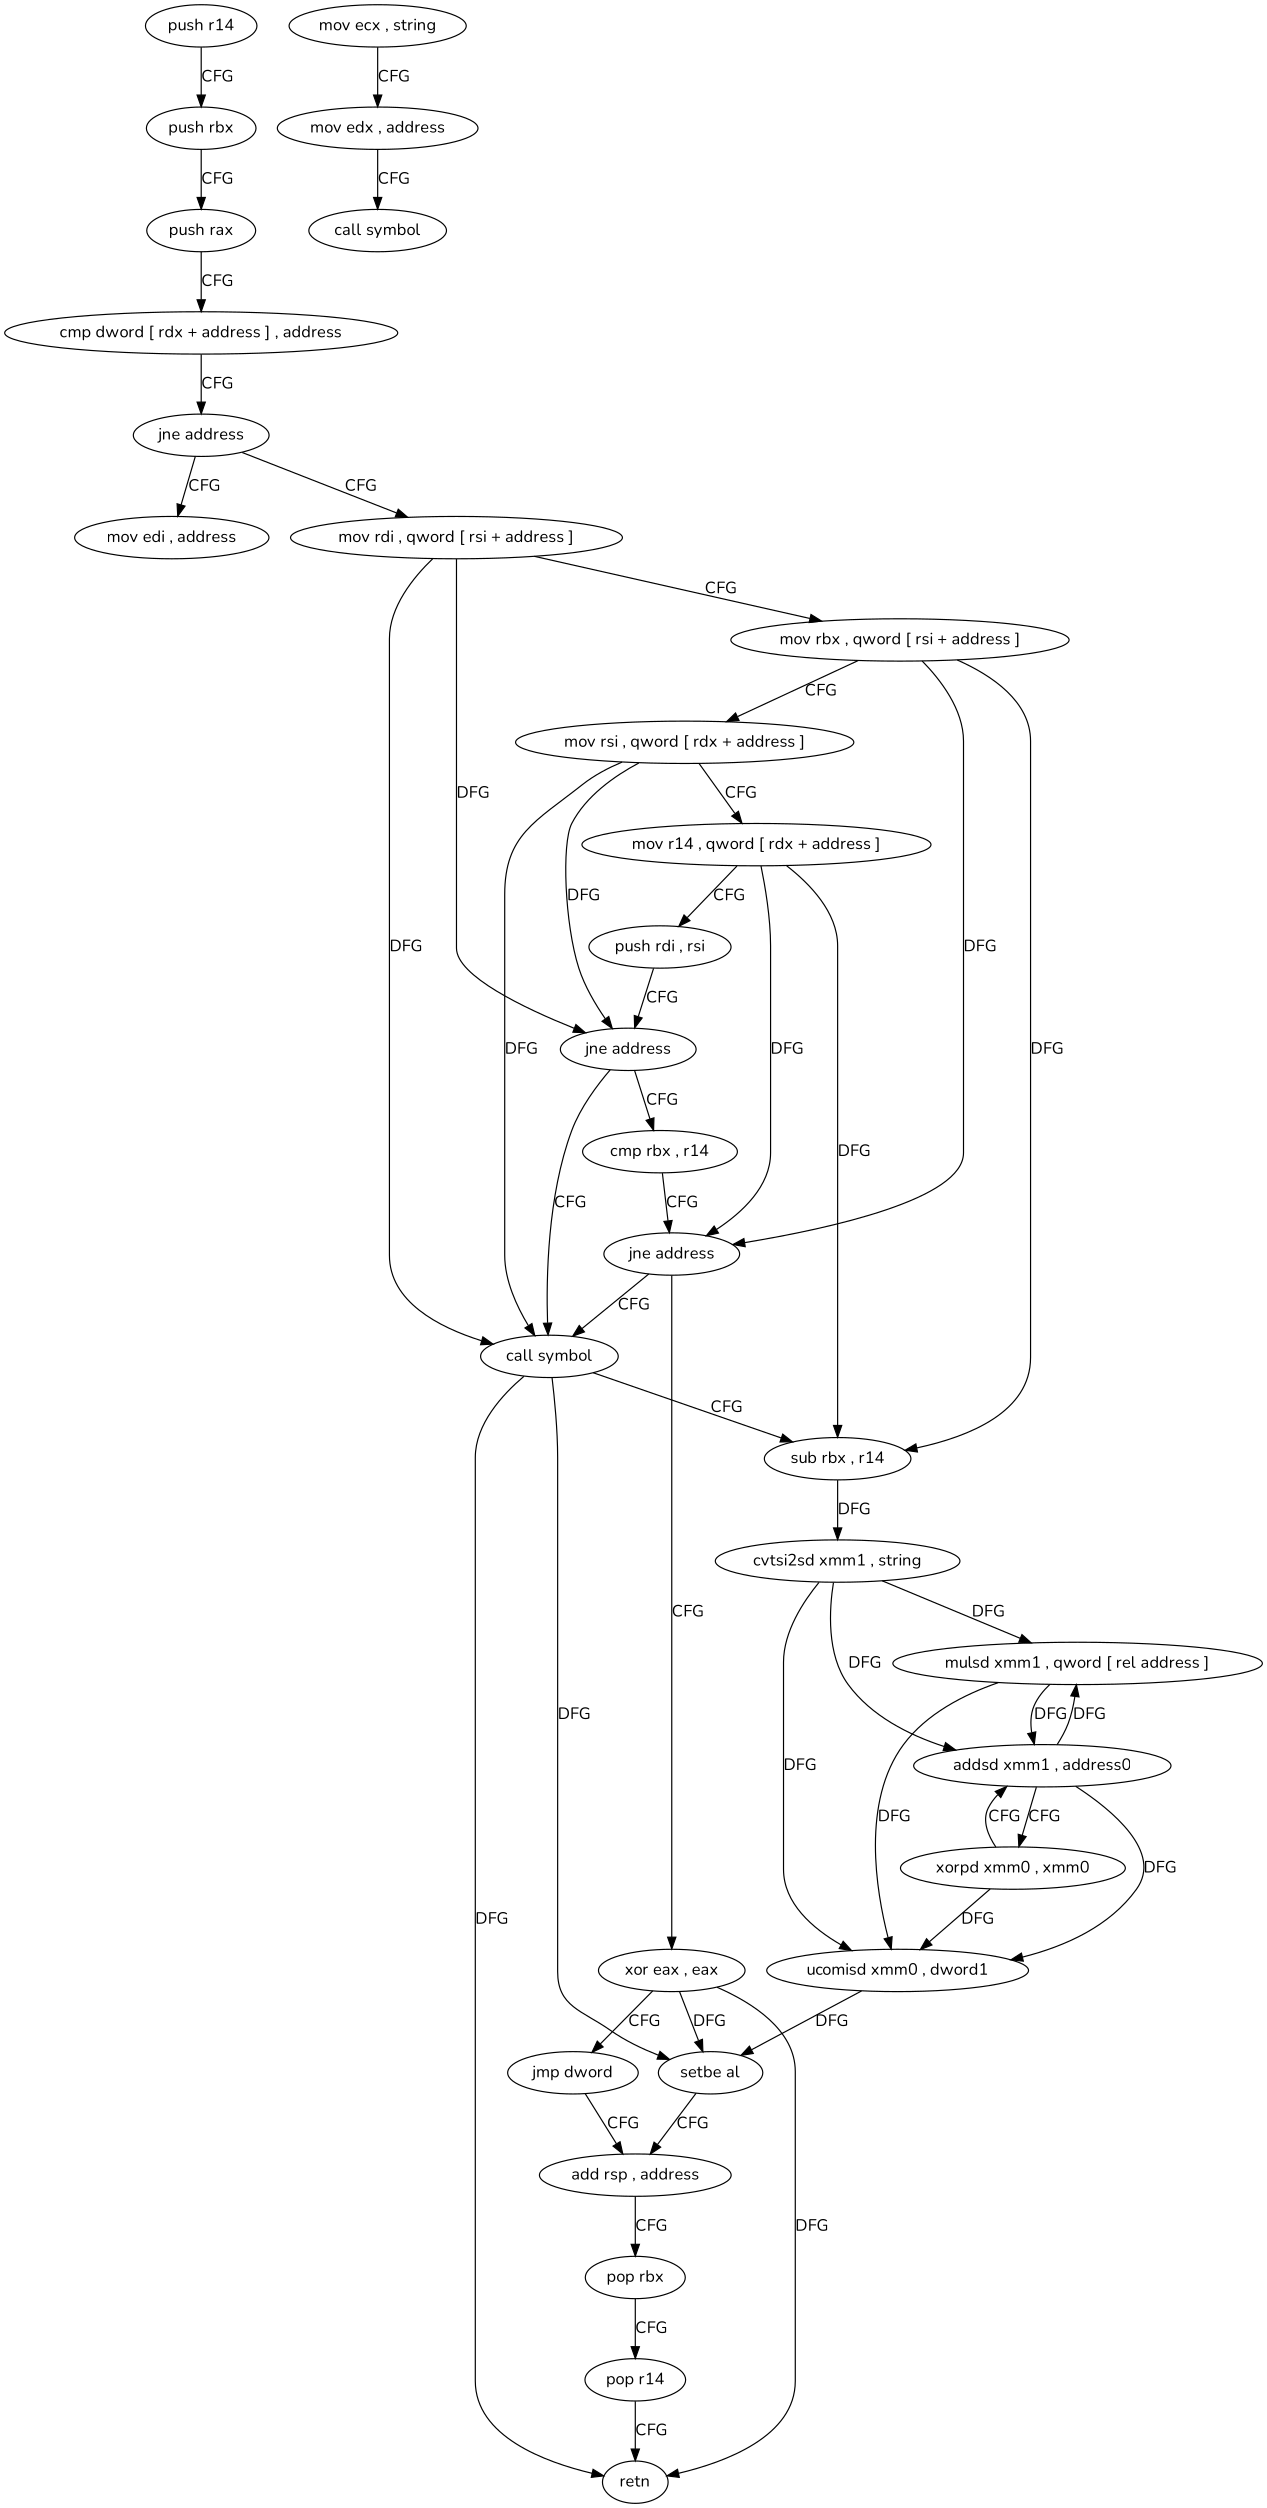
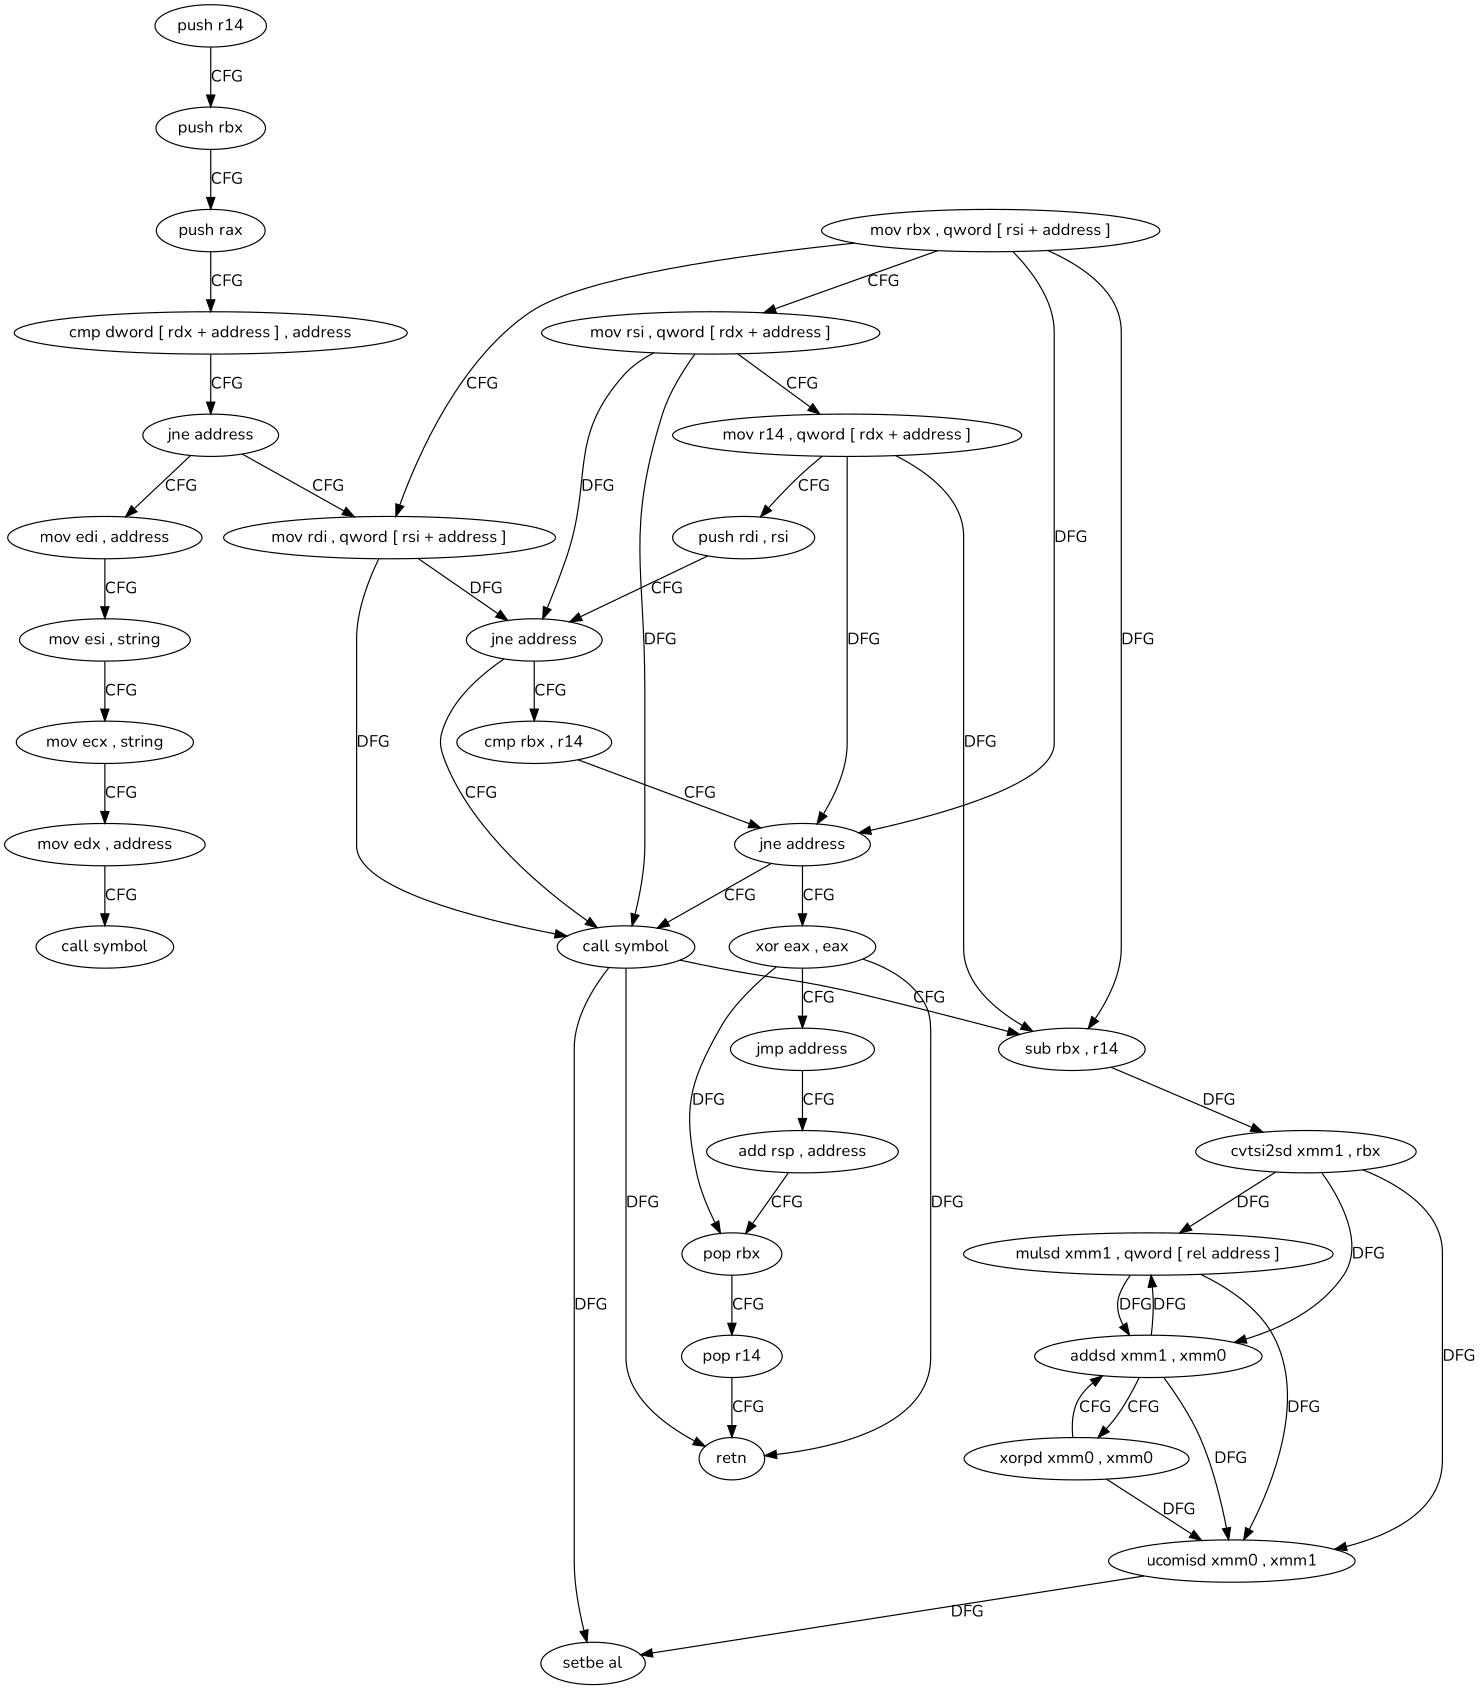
(672, 587) -> (574, 292)
none -> (105, 640)
(838, 1561) -> (1306, 1152)
(1042, 1766) -> (1148, 1356)
(898, 1970) -> (1232, 1561)
(689, 2016) -> (695, 1083)
(573, 2073) -> (802, 1049)
(677, 2119) -> none
